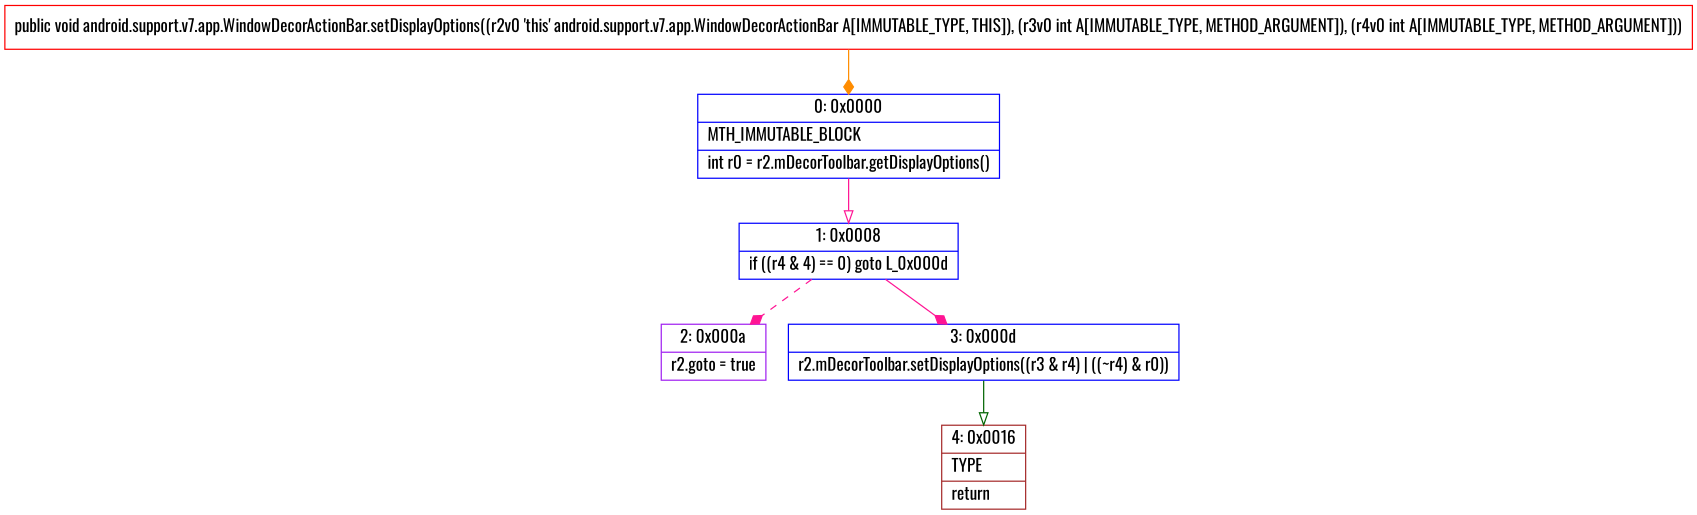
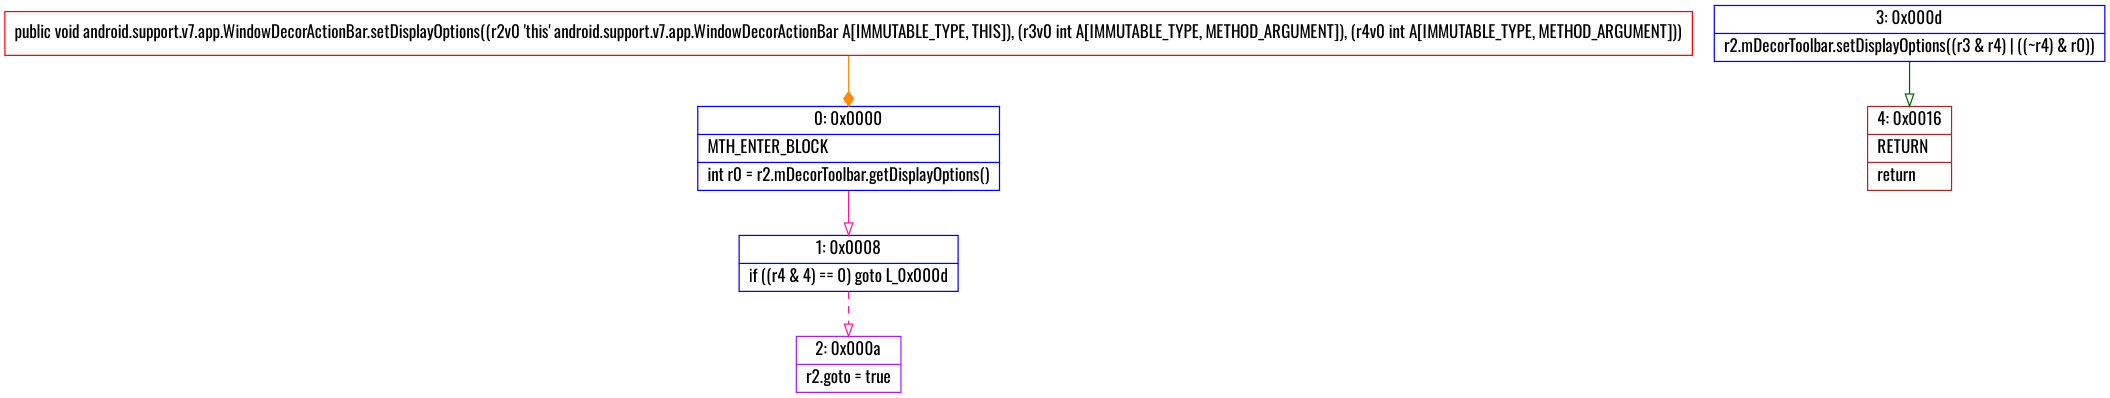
(785, 136) -> (768, 148)
(787, 297) -> (849, 308)
(910, 297) -> none
(967, 467) -> (1903, 148)
